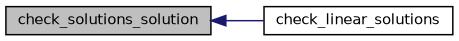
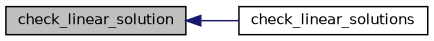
(108, 21) -> (96, 21)
